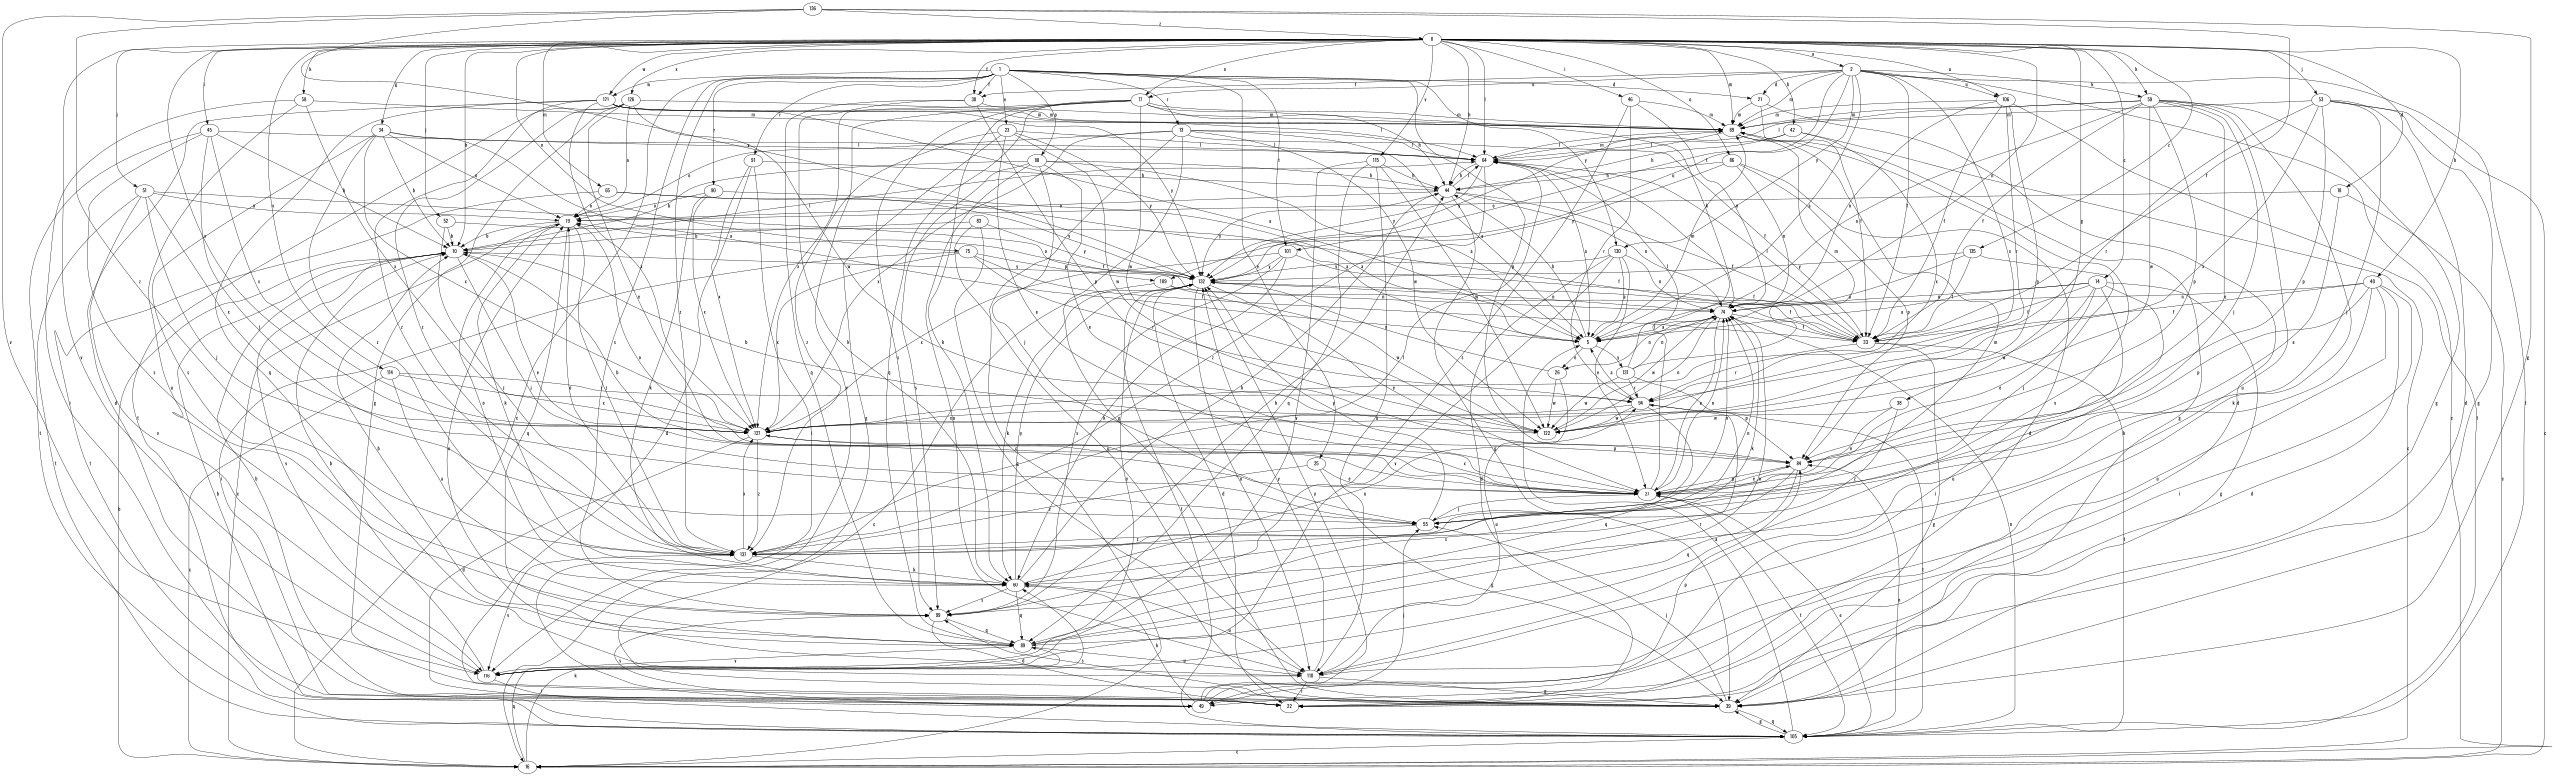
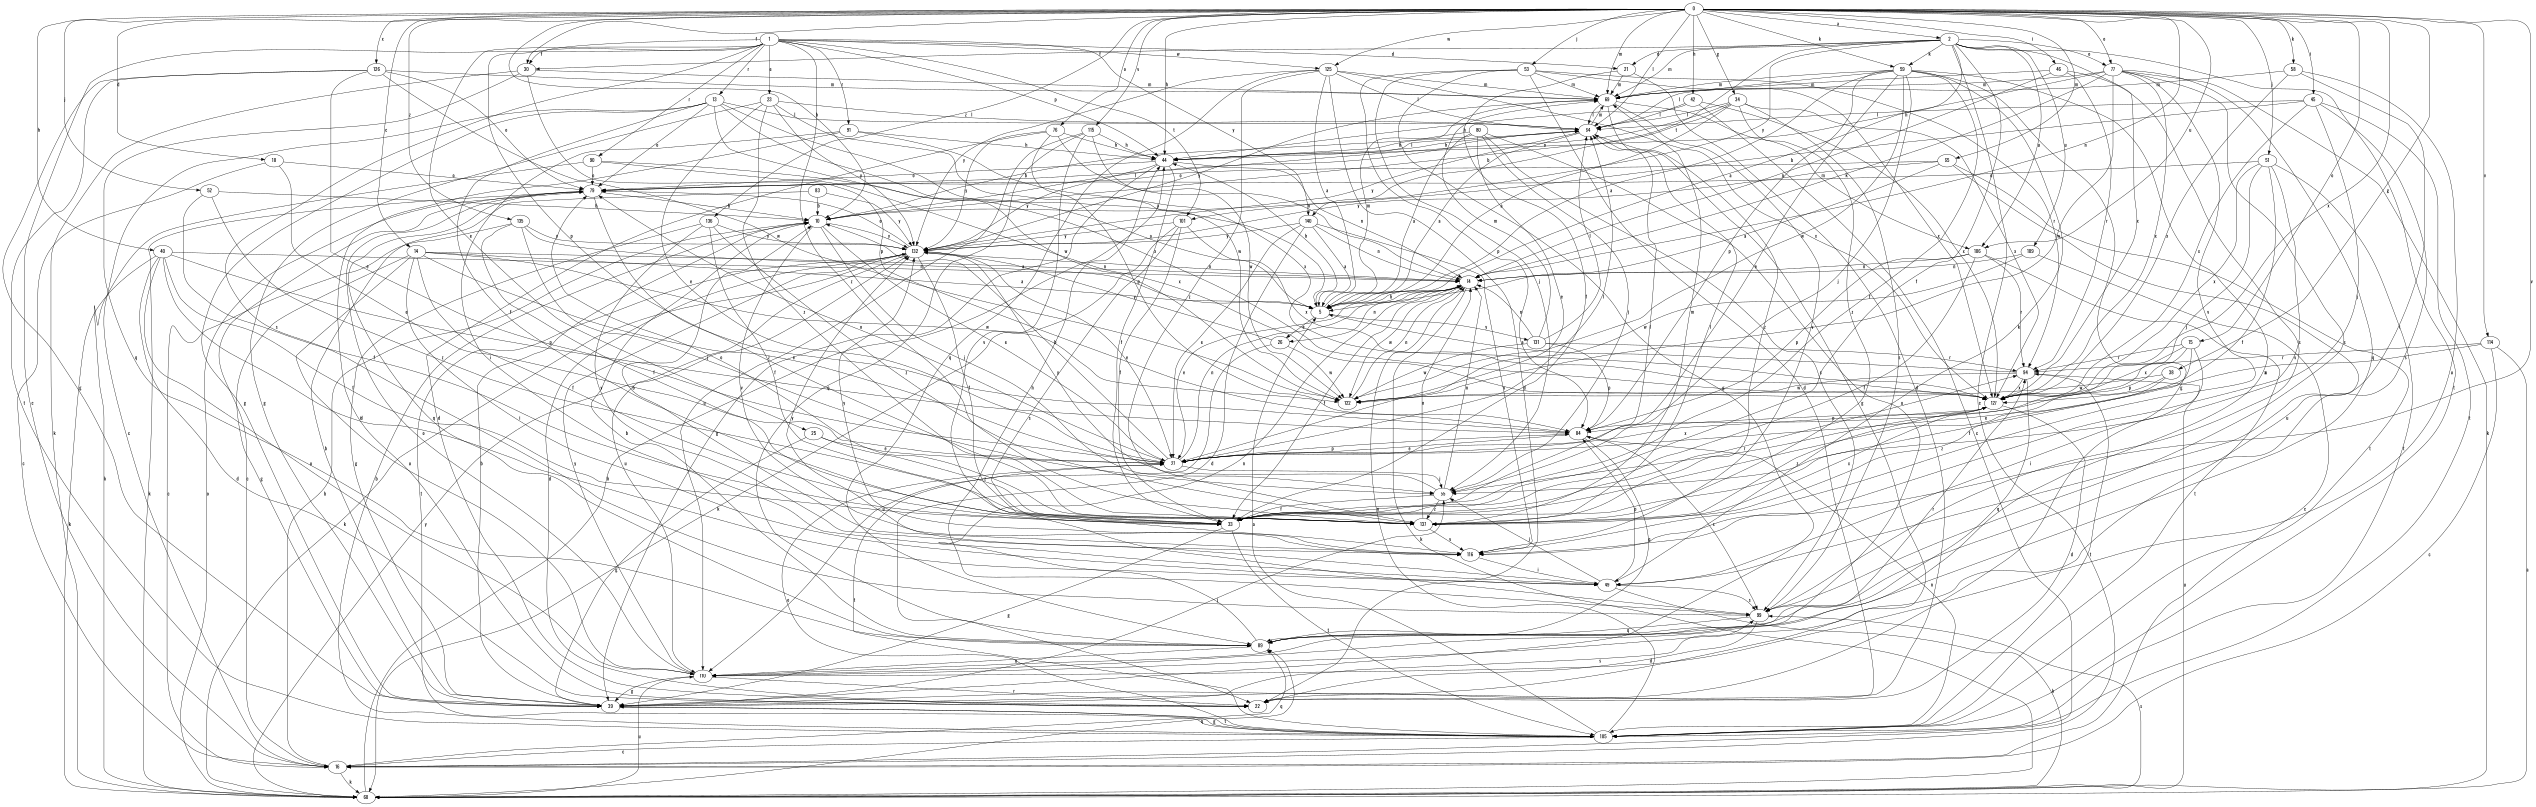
(1121, 24) -> (1128, 31)
(606, 100) -> (1328, 70)
(1045, 101) -> (963, 78)
(1868, 104) -> (1792, 149)
(1732, 161) -> (1055, 130)
(1618, 252) -> (1308, 221)
(1059, 269) -> (1896, 419)
(1663, 328) -> (1391, 297)
(425, 339) -> none
(992, 393) -> none
(1018, 464) -> (326, 449)
(1119, 464) -> (1754, 632)
none -> (1336, 502)
(878, 568) -> none
(756, 658) -> none
(1773, 722) -> (1225, 722)
(2490, 754) -> (168, 419)
